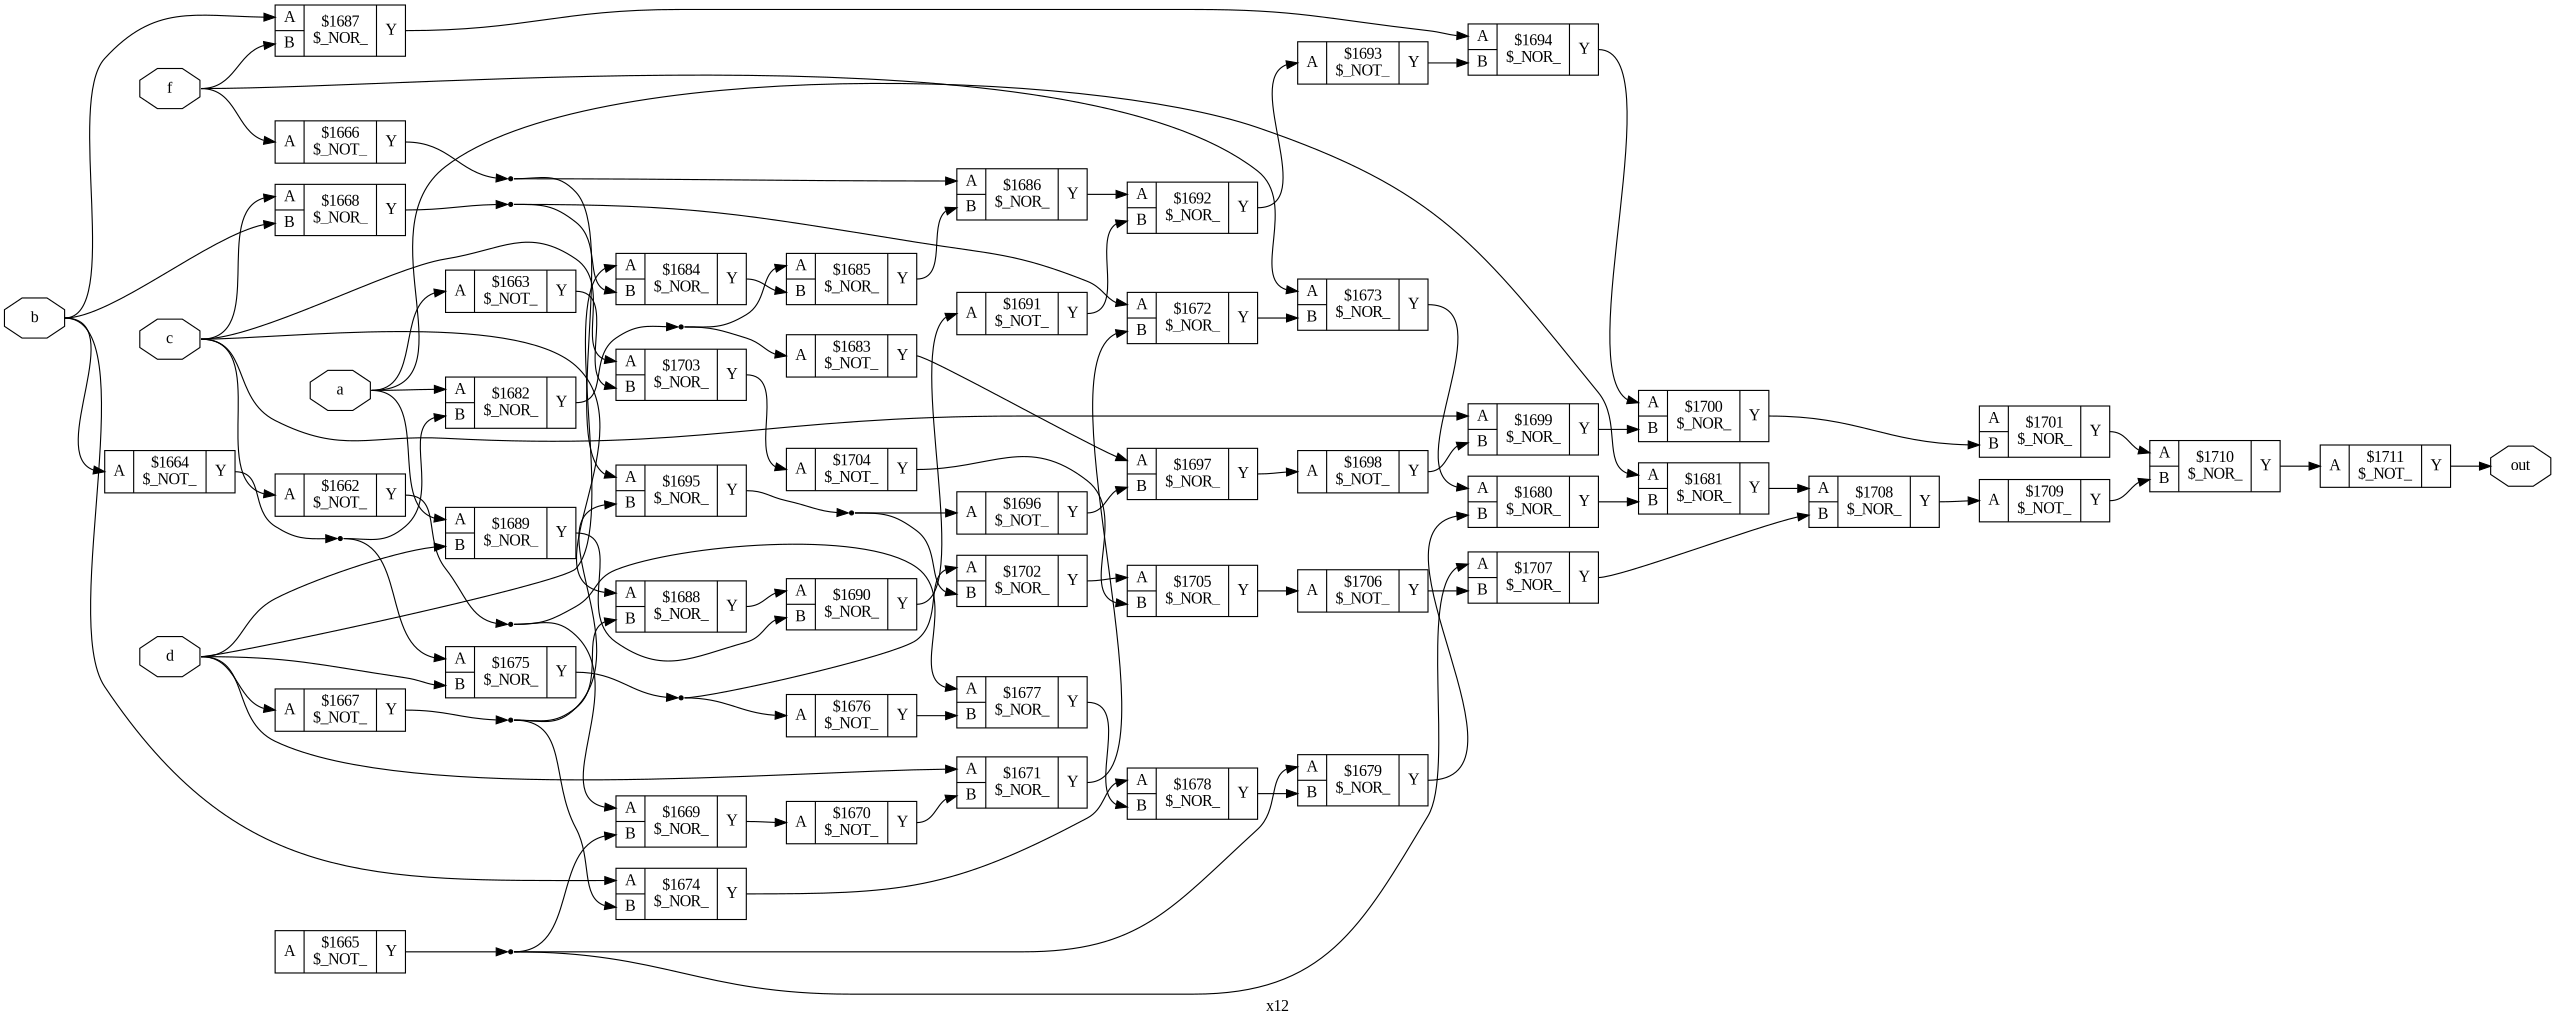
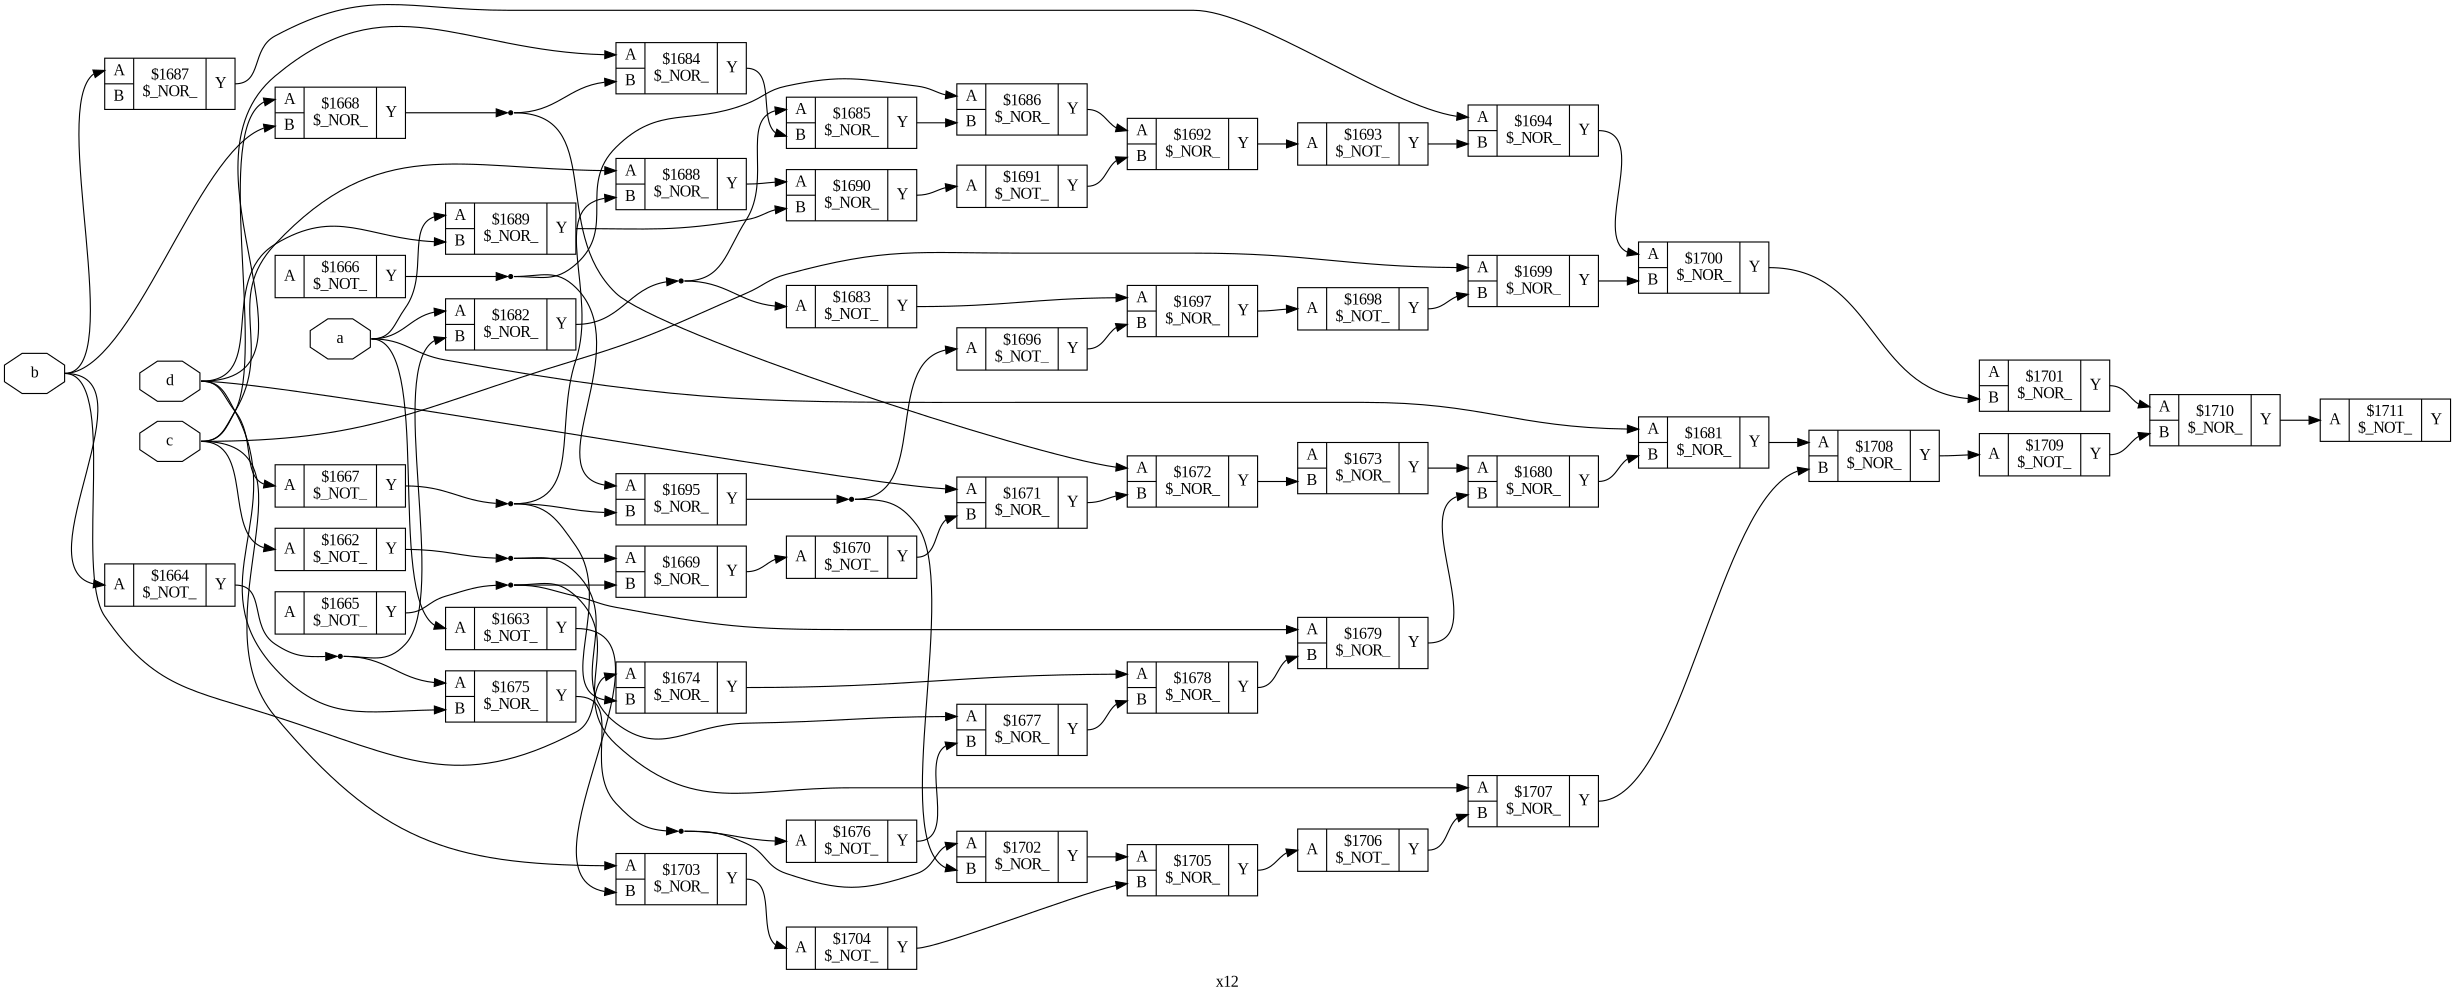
(170, 89) -> none
(2521, 466) -> none
